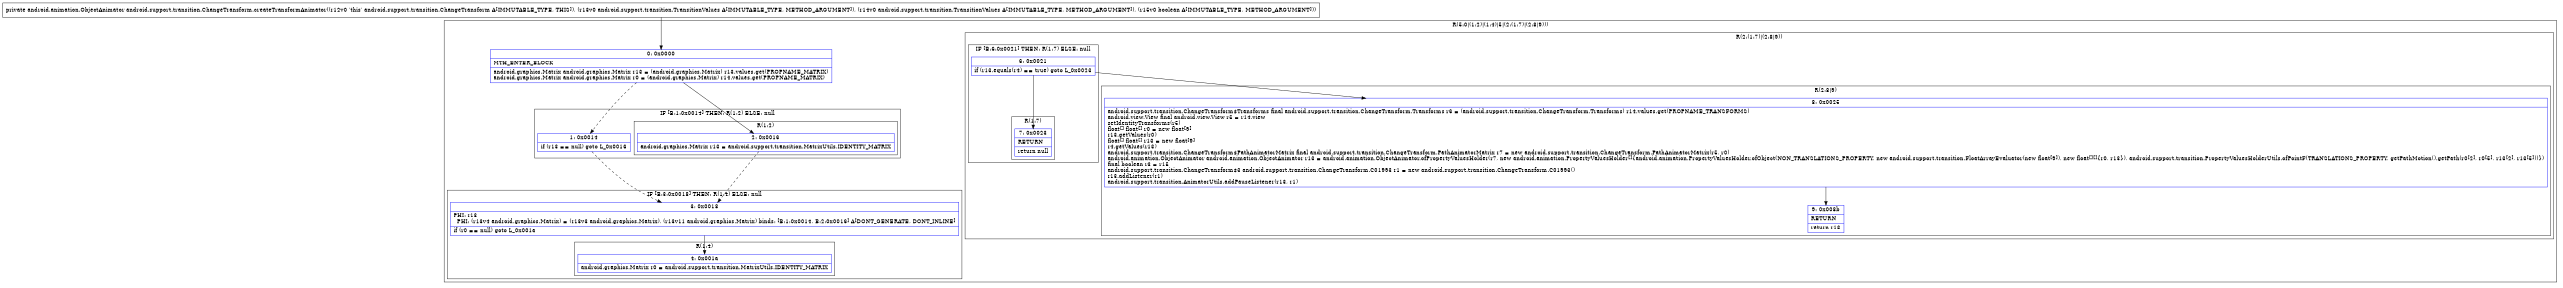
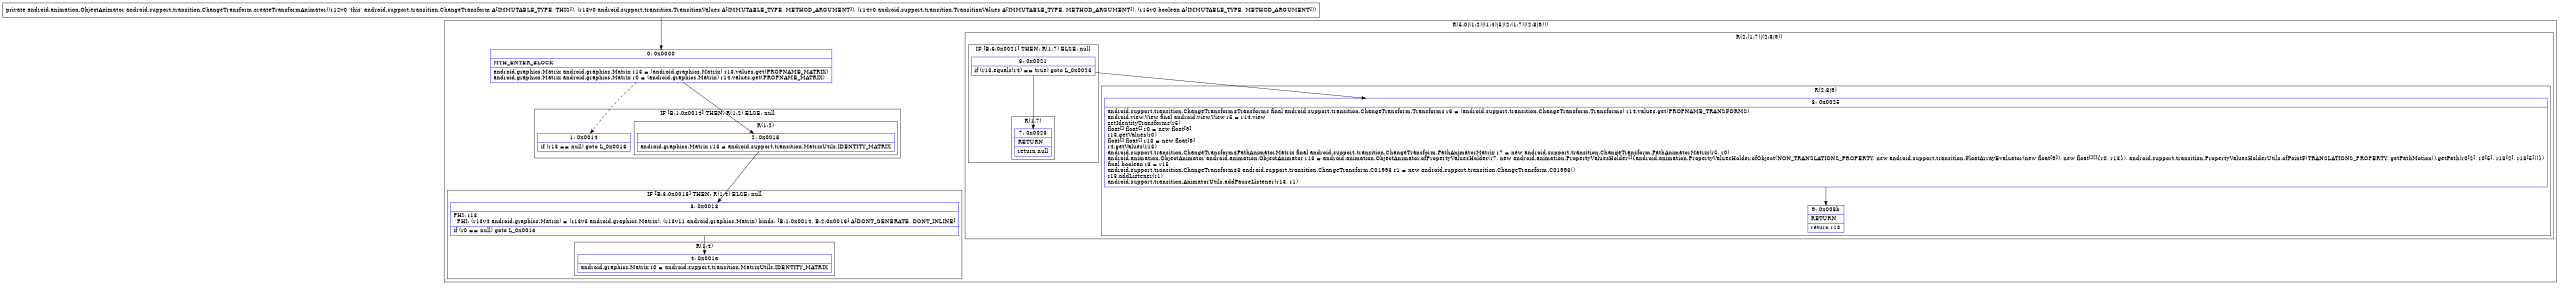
(739, 175) -> (739, 175)
(622, 180) -> none
